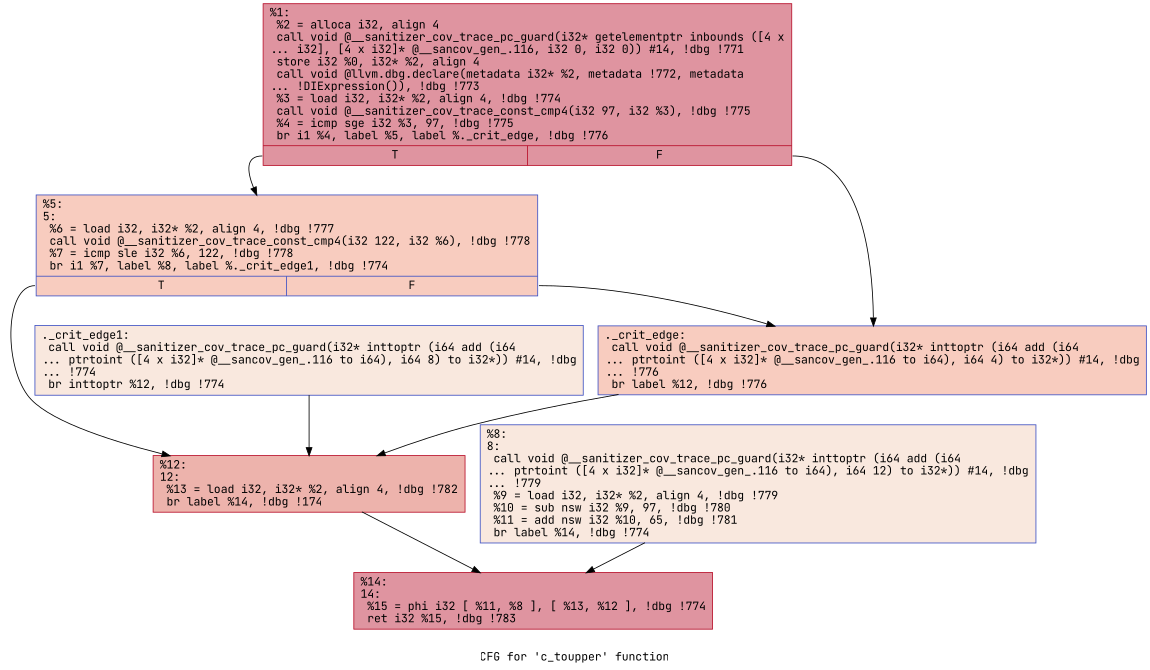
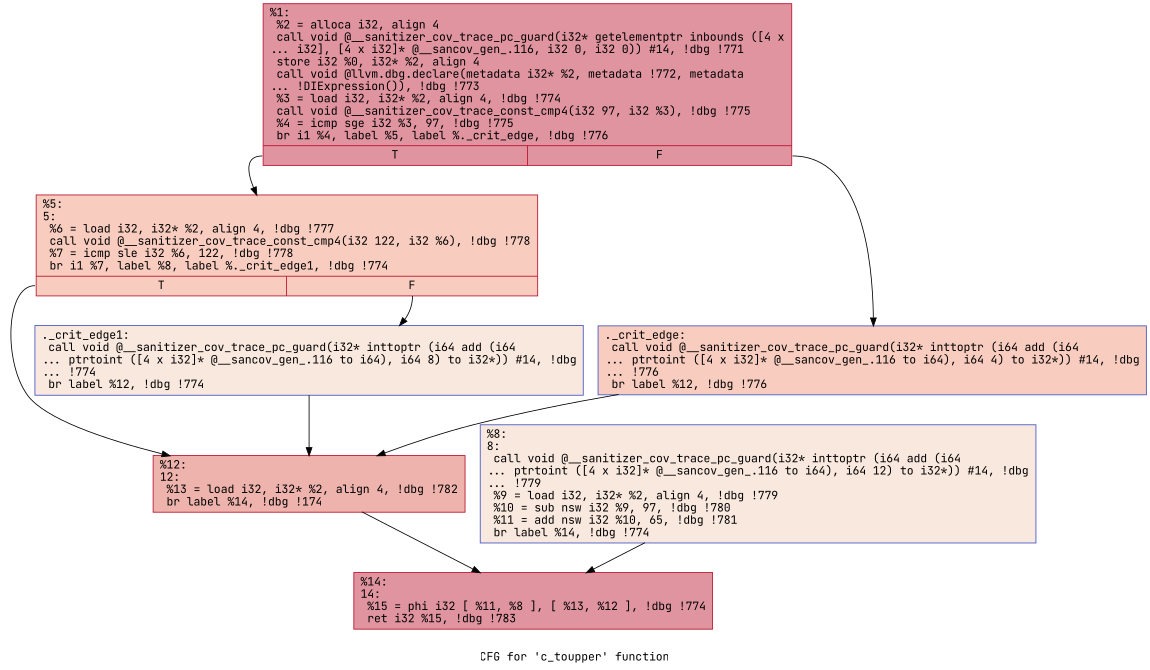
(287, 245) -> (287, 245)
(654, 297) -> (411, 308)
(133, 385) -> (123, 385)
